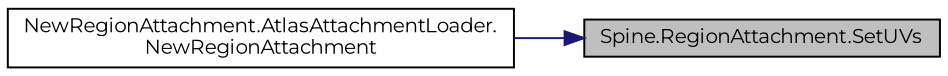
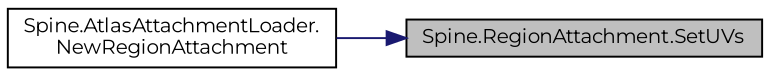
(261, 38) -> (172, 38)
